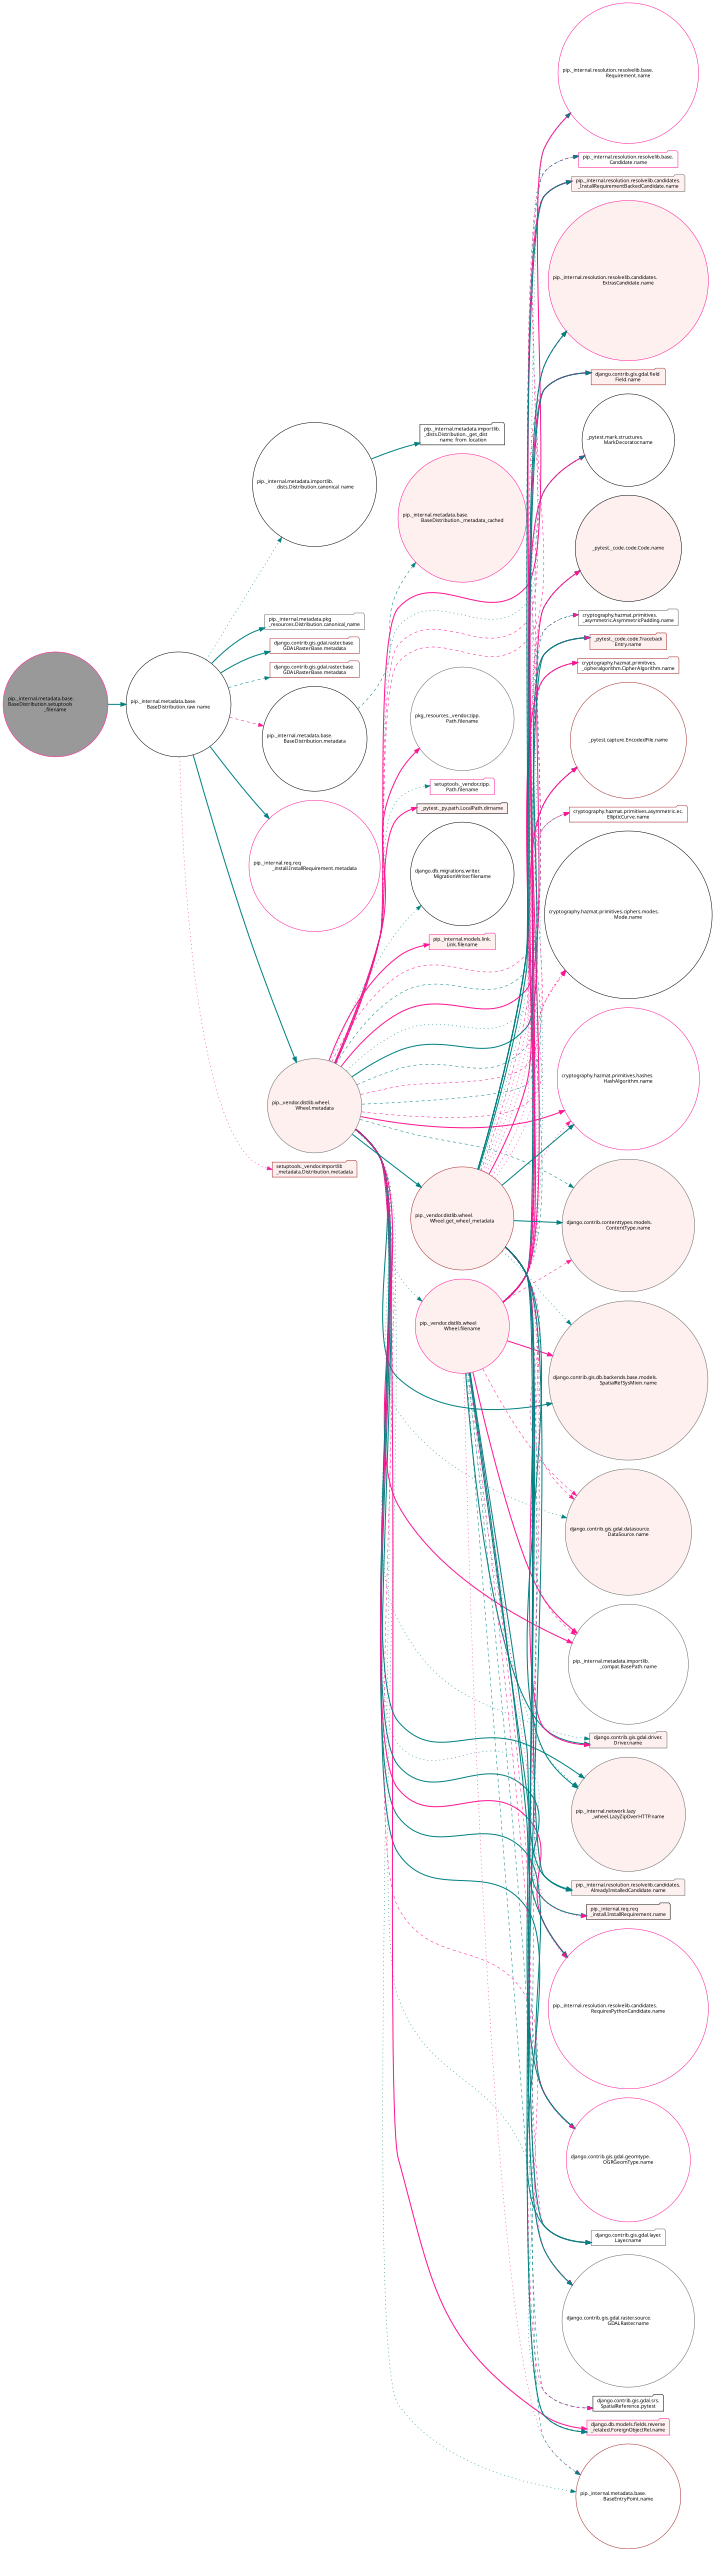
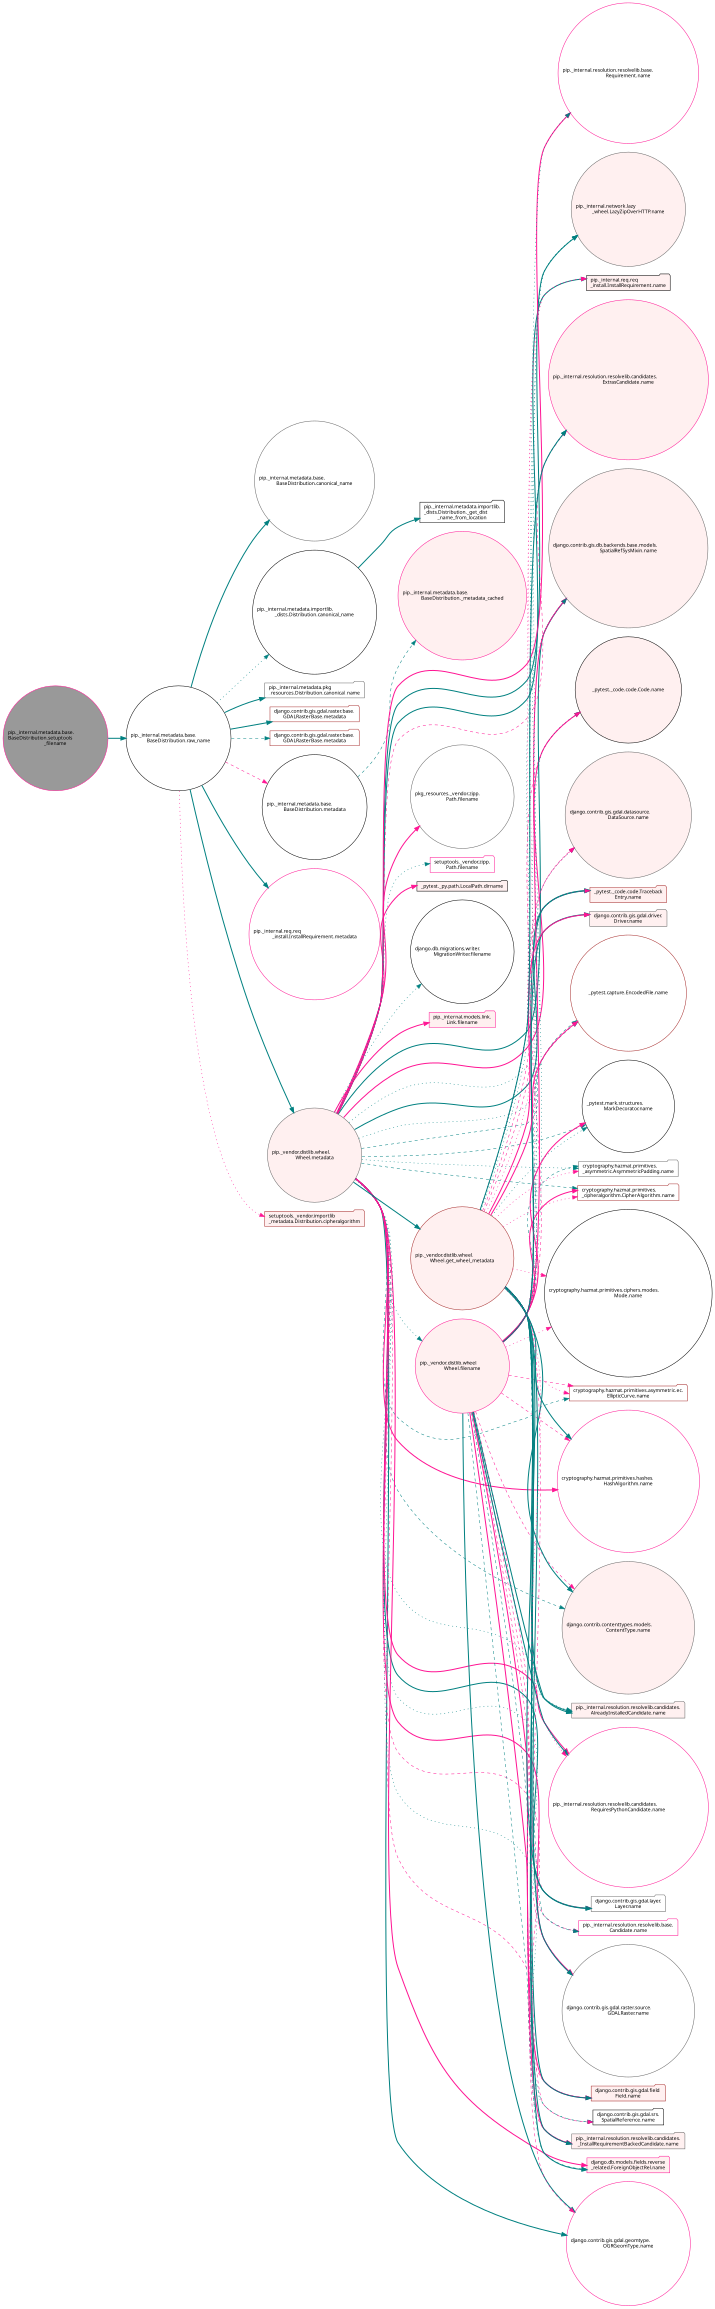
none -> (315, 481)
(491, 1079) -> (501, 1128)
(484, 1116) -> none
(315, 1170) -> (315, 1219)
(536, 1214) -> (529, 1412)
(527, 1644) -> (530, 721)
(628, 1664) -> none
(396, 1897) -> (398, 1722)
(628, 2404) -> (628, 2117)
(628, 2496) -> none
